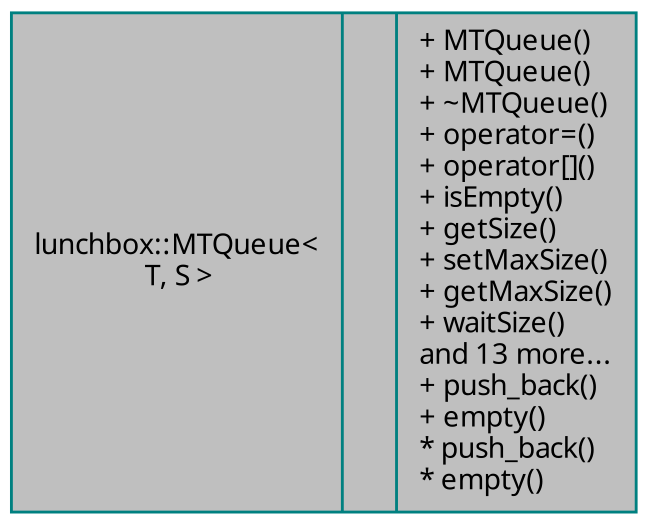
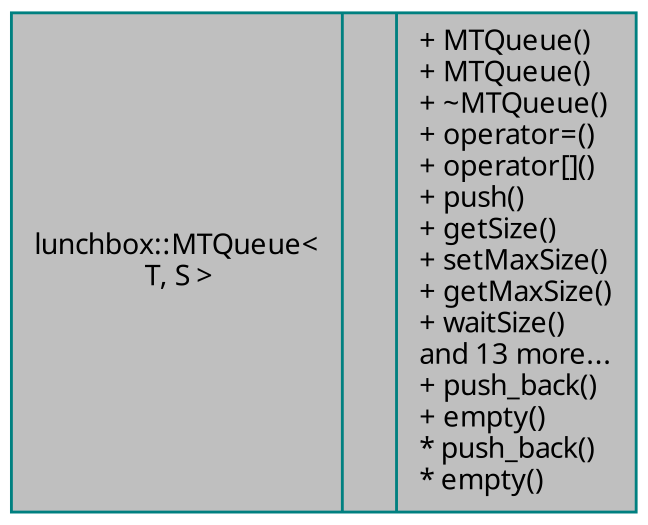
(492, 198) -> (472, 198)
